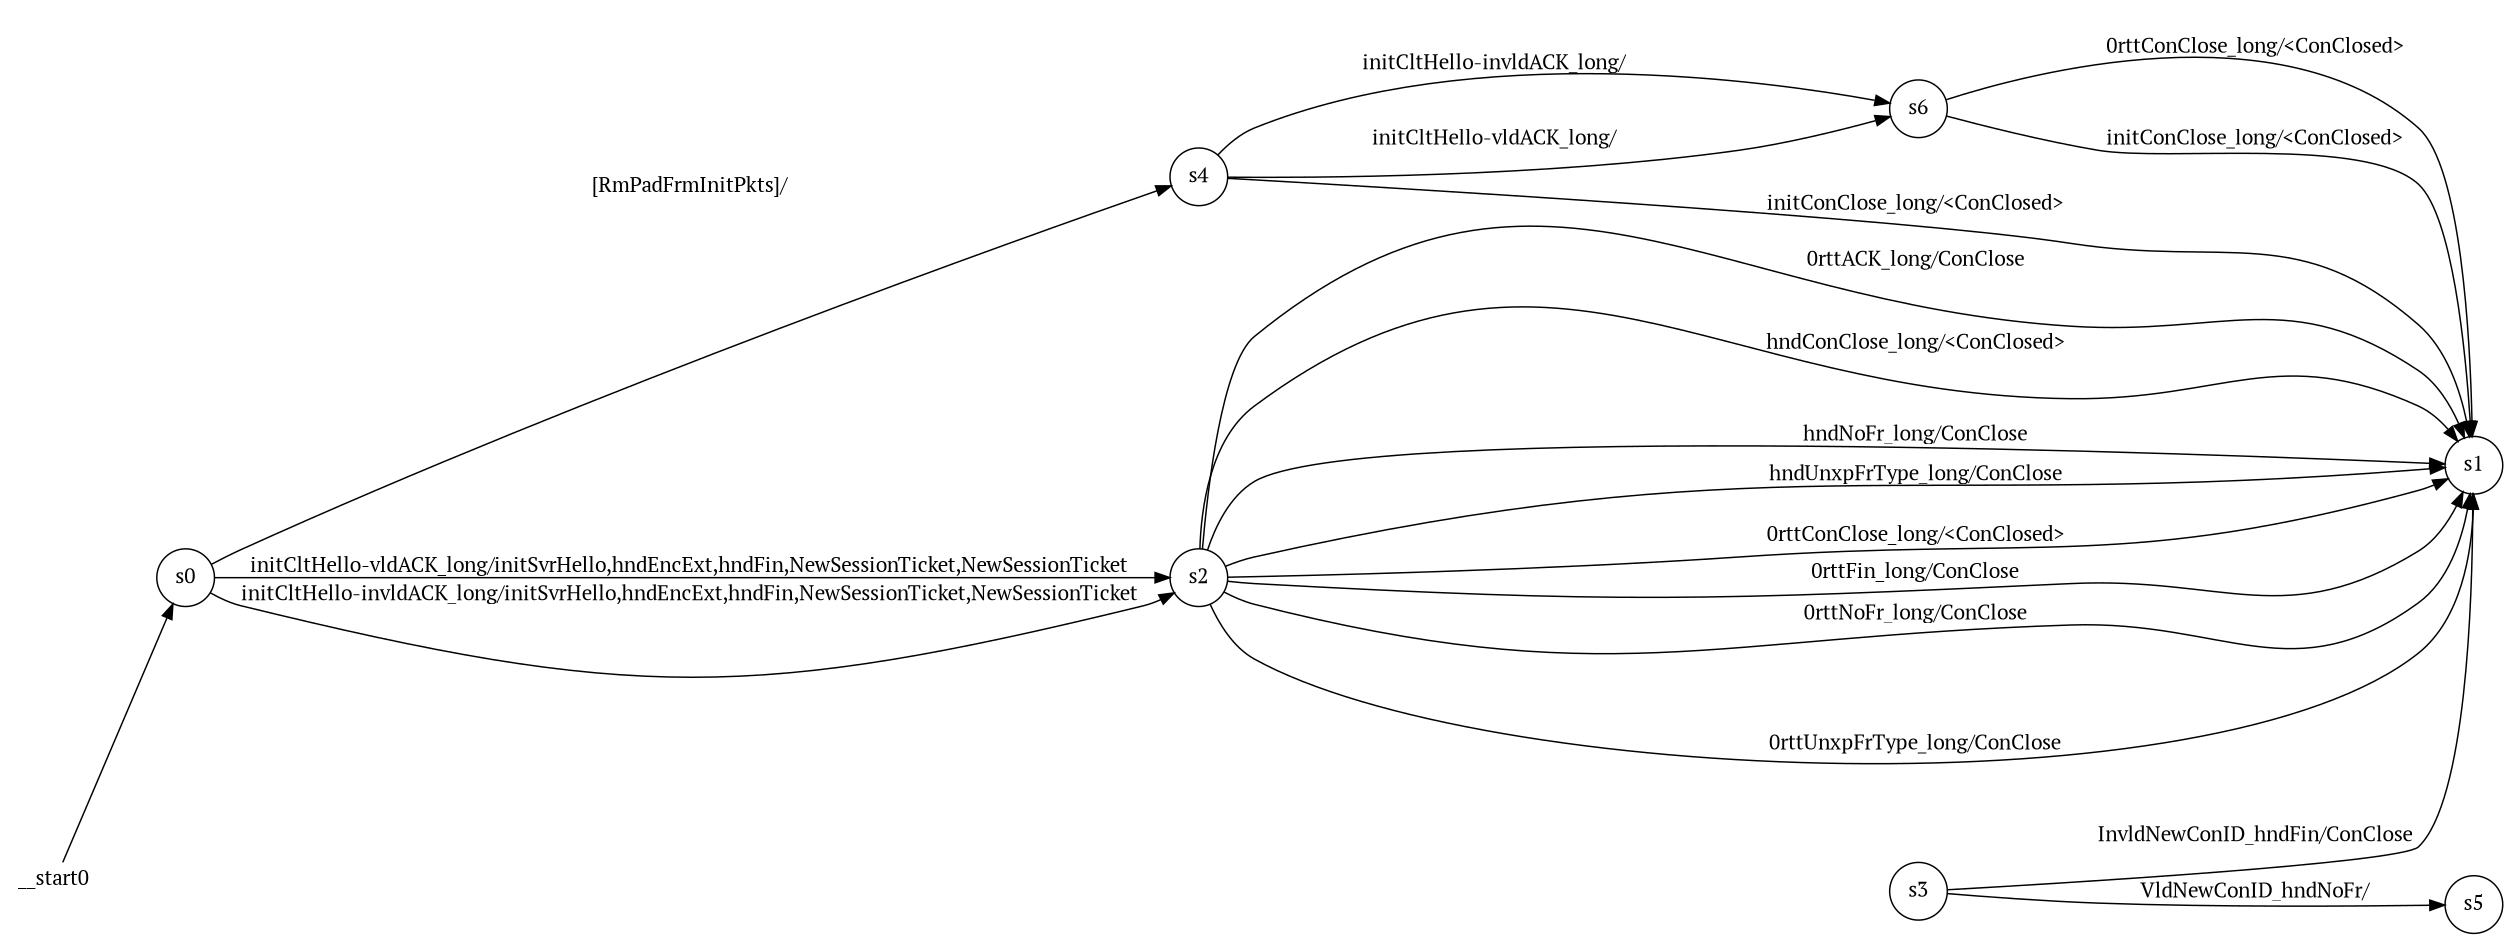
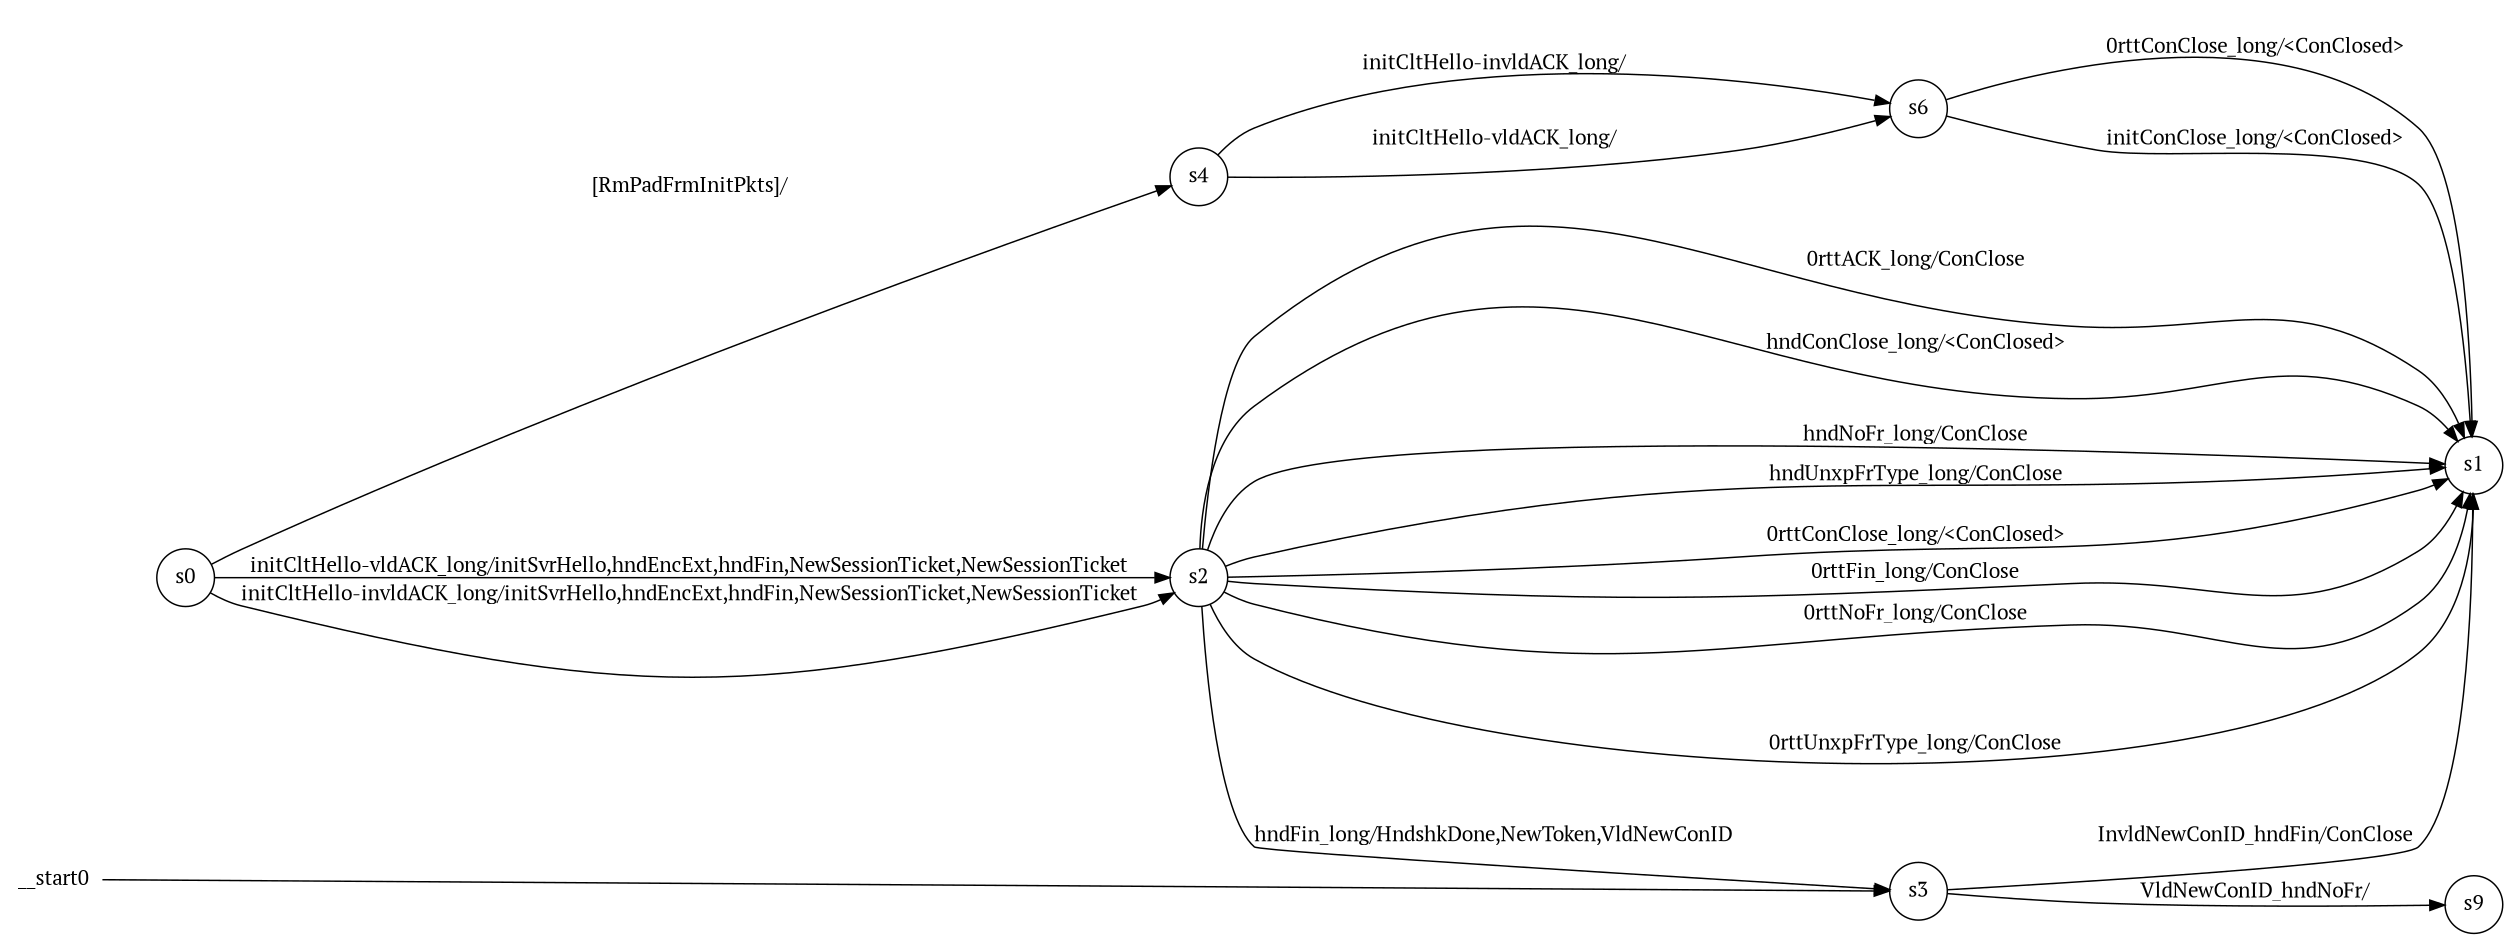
(1887, 223) -> none
(115, 740) -> (988, 885)
none -> (1440, 862)
(2474, 905) -> (2474, 905)
